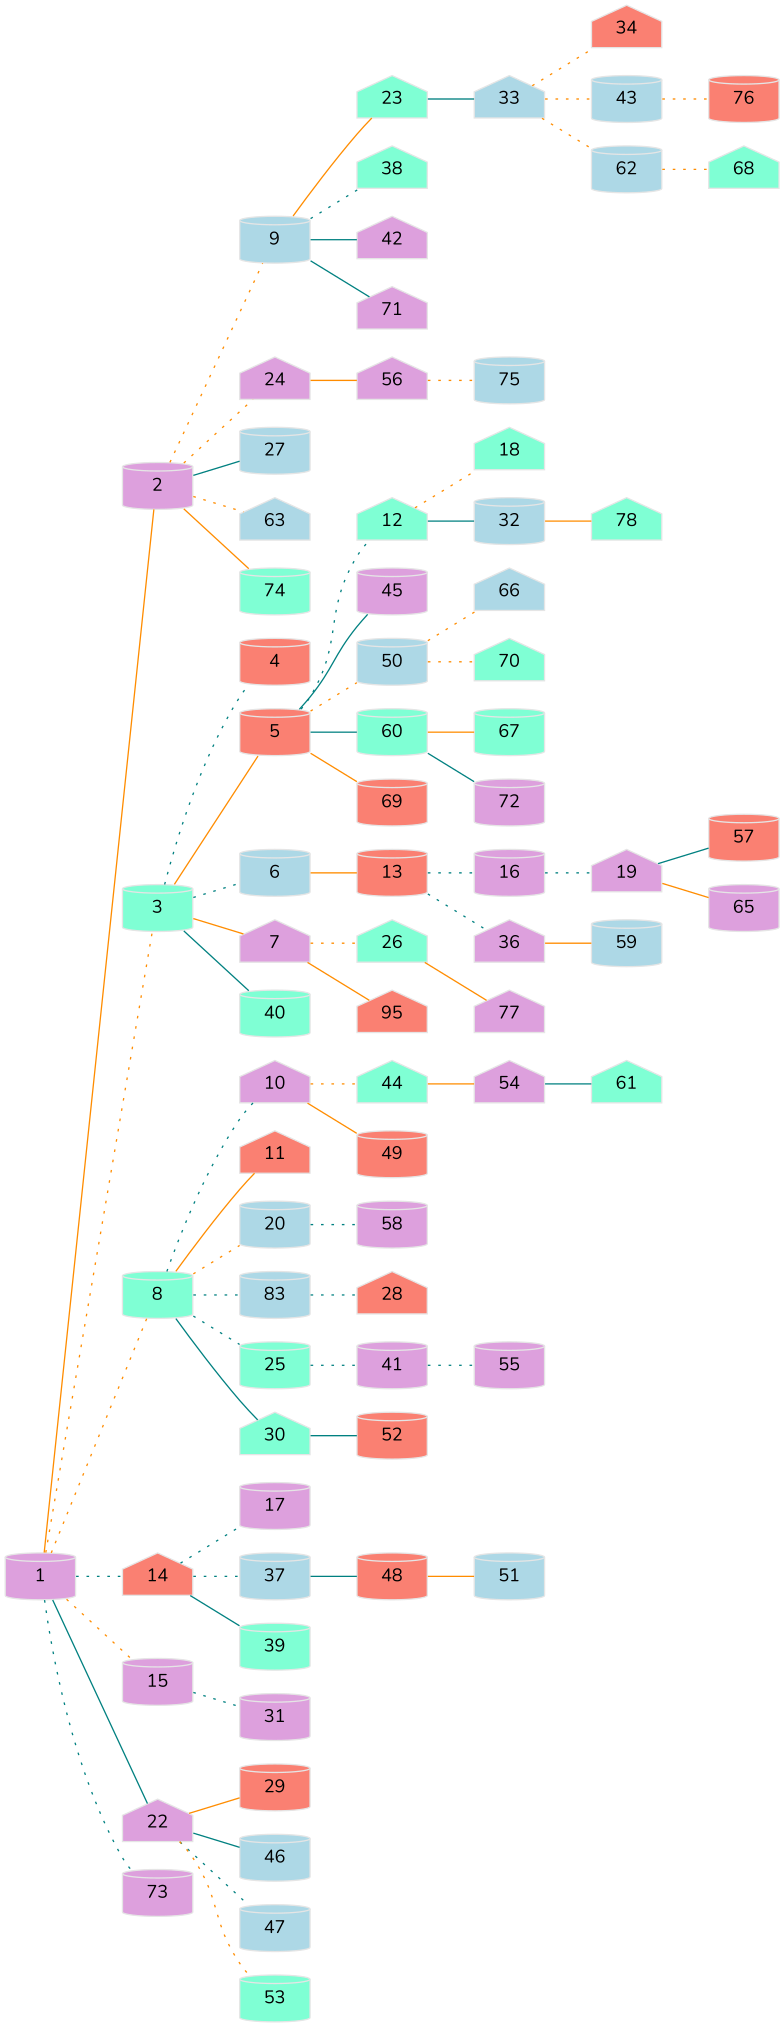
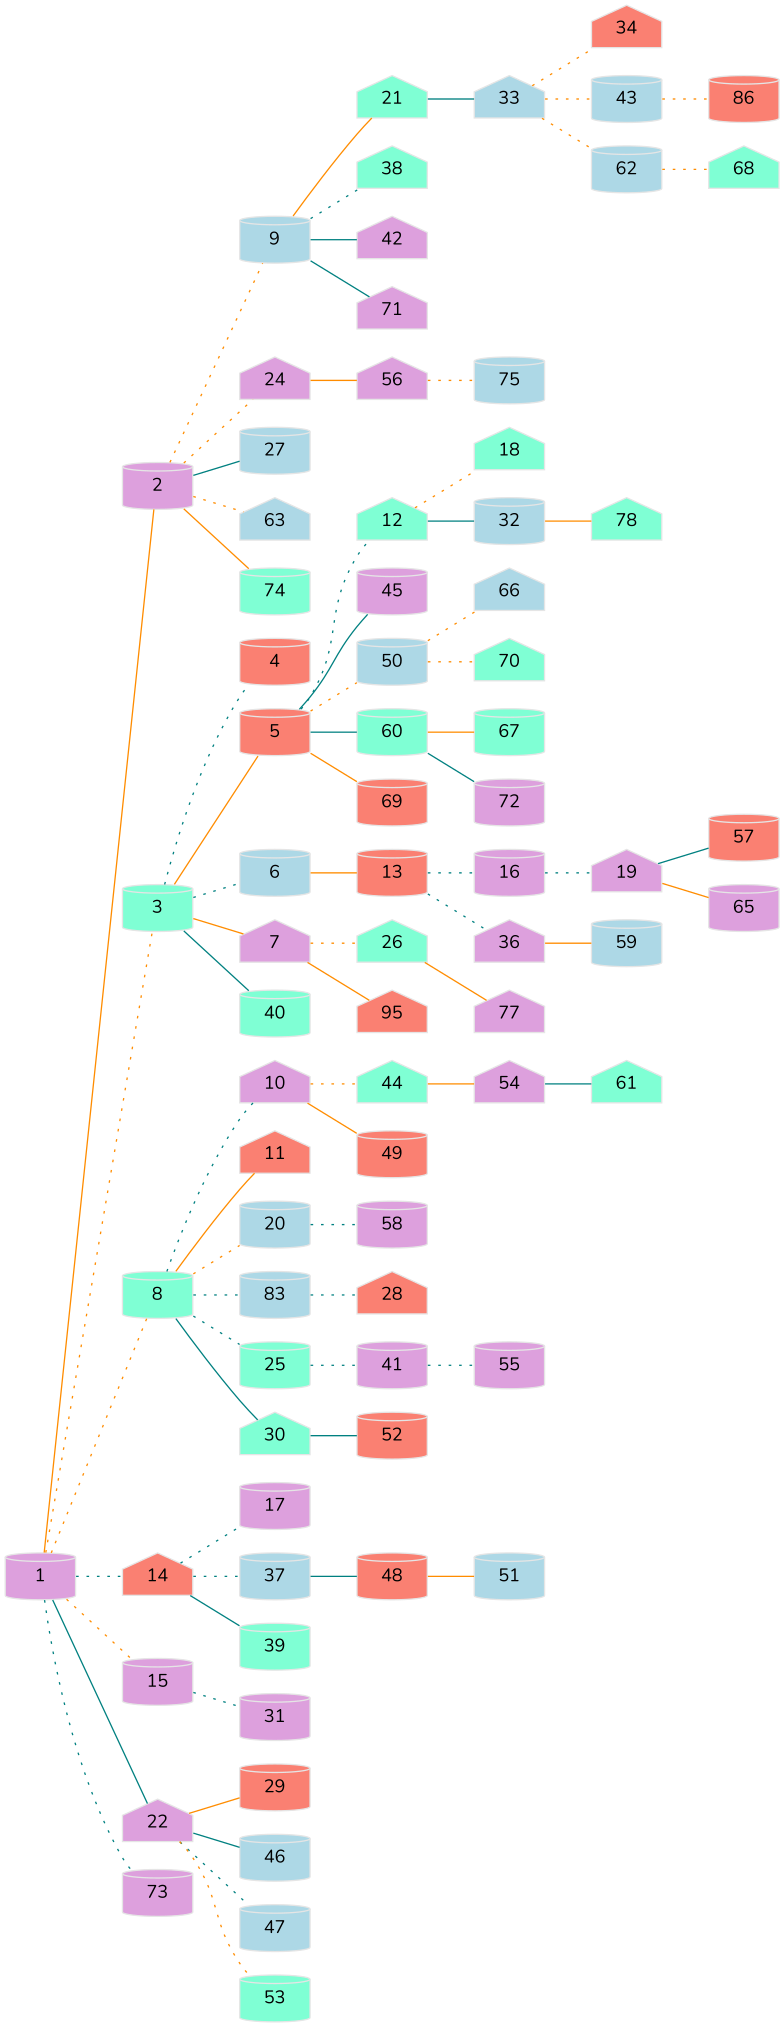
(392, 99) -> (392, 99)
(744, 99) -> (744, 99)
